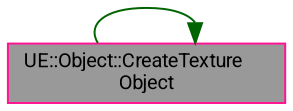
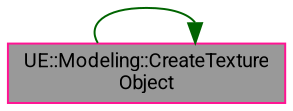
(147, 73) -> (147, 73)
